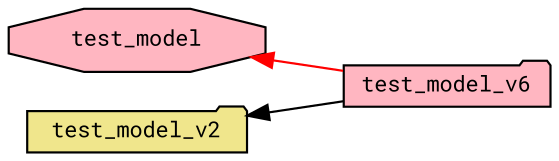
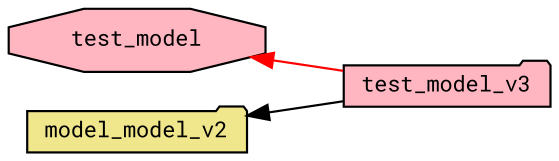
(447, 86) -> (447, 86)
(137, 132) -> (137, 132)
